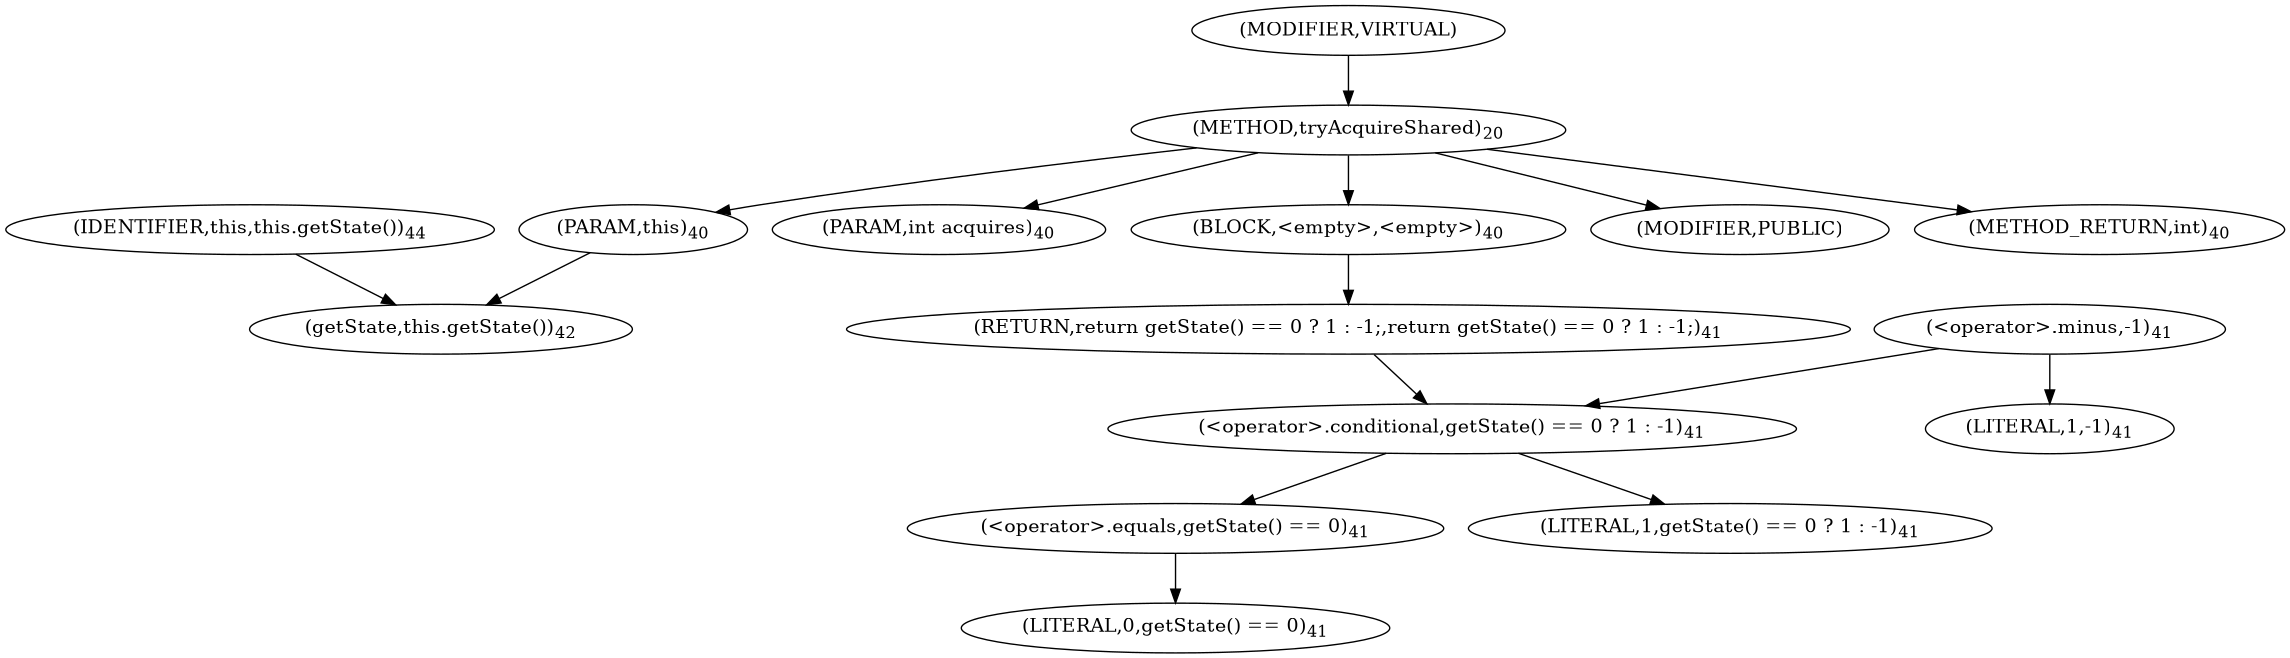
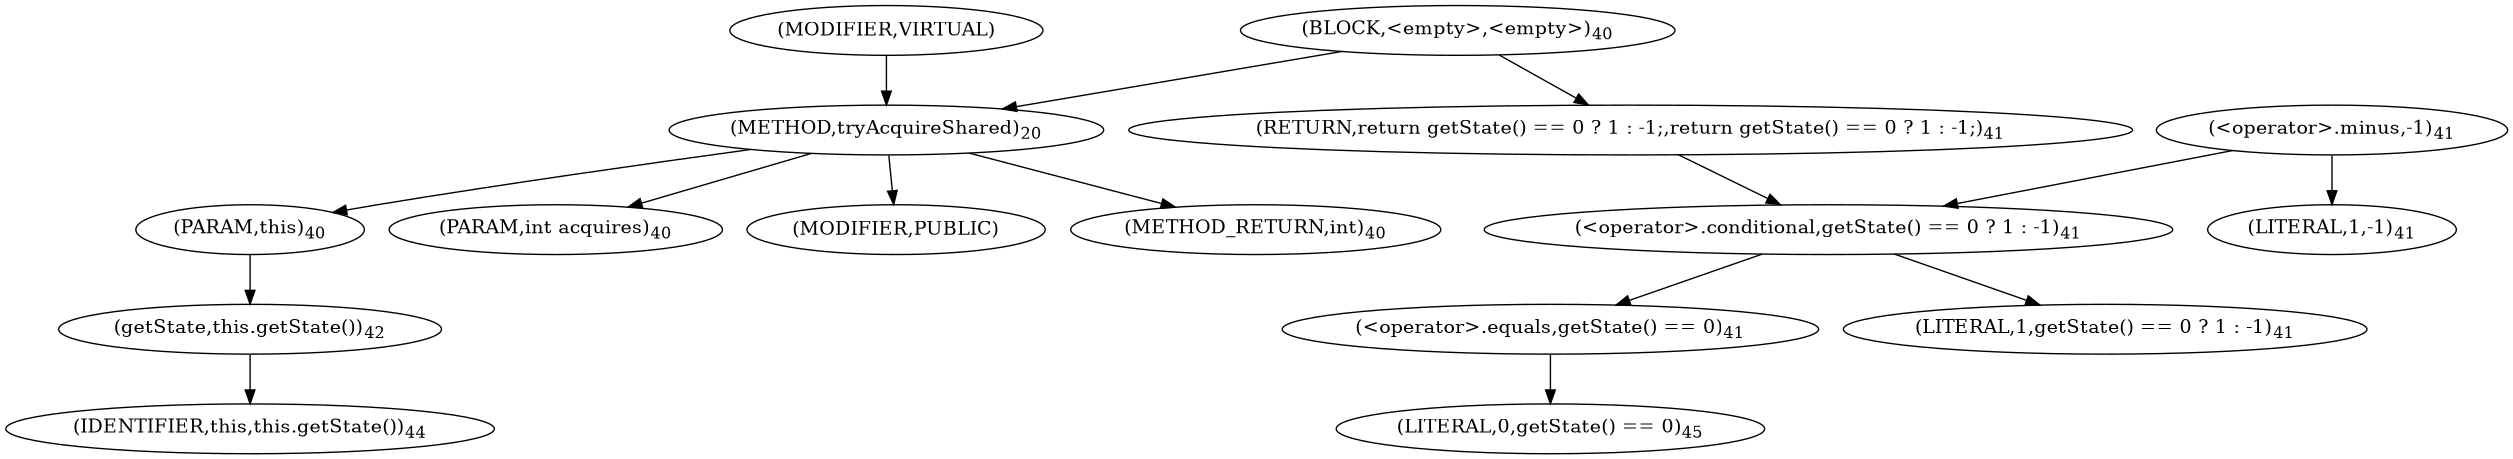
(1348, 173) -> (1179, 79)
(339, 276) -> (250, 372)
(1318, 626) -> (1693, 427)
